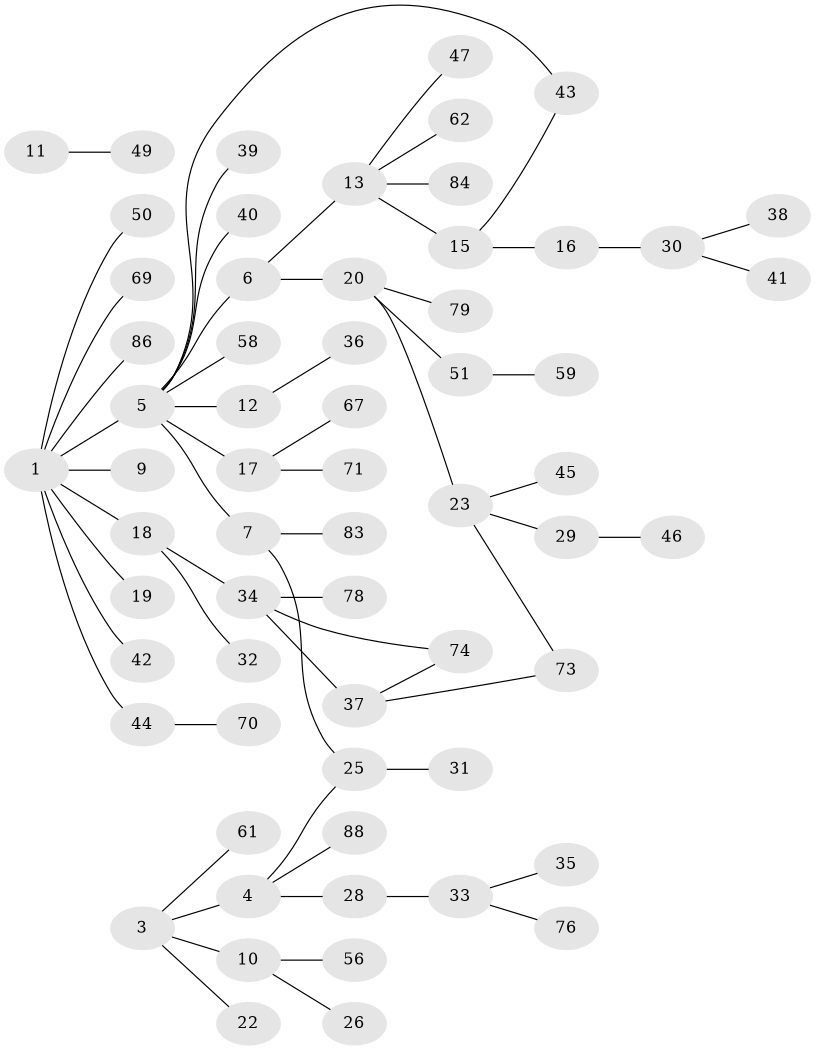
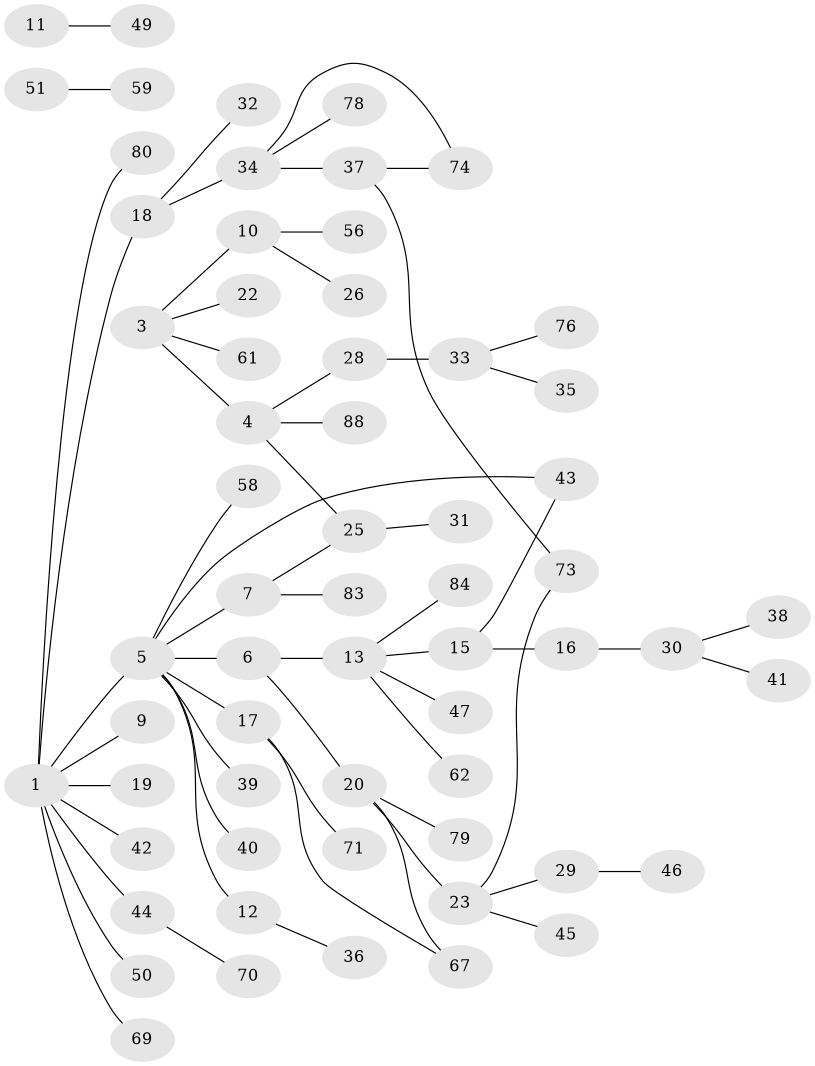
(408, 327) -> (408, 876)
(143, 343) -> (143, 153)
